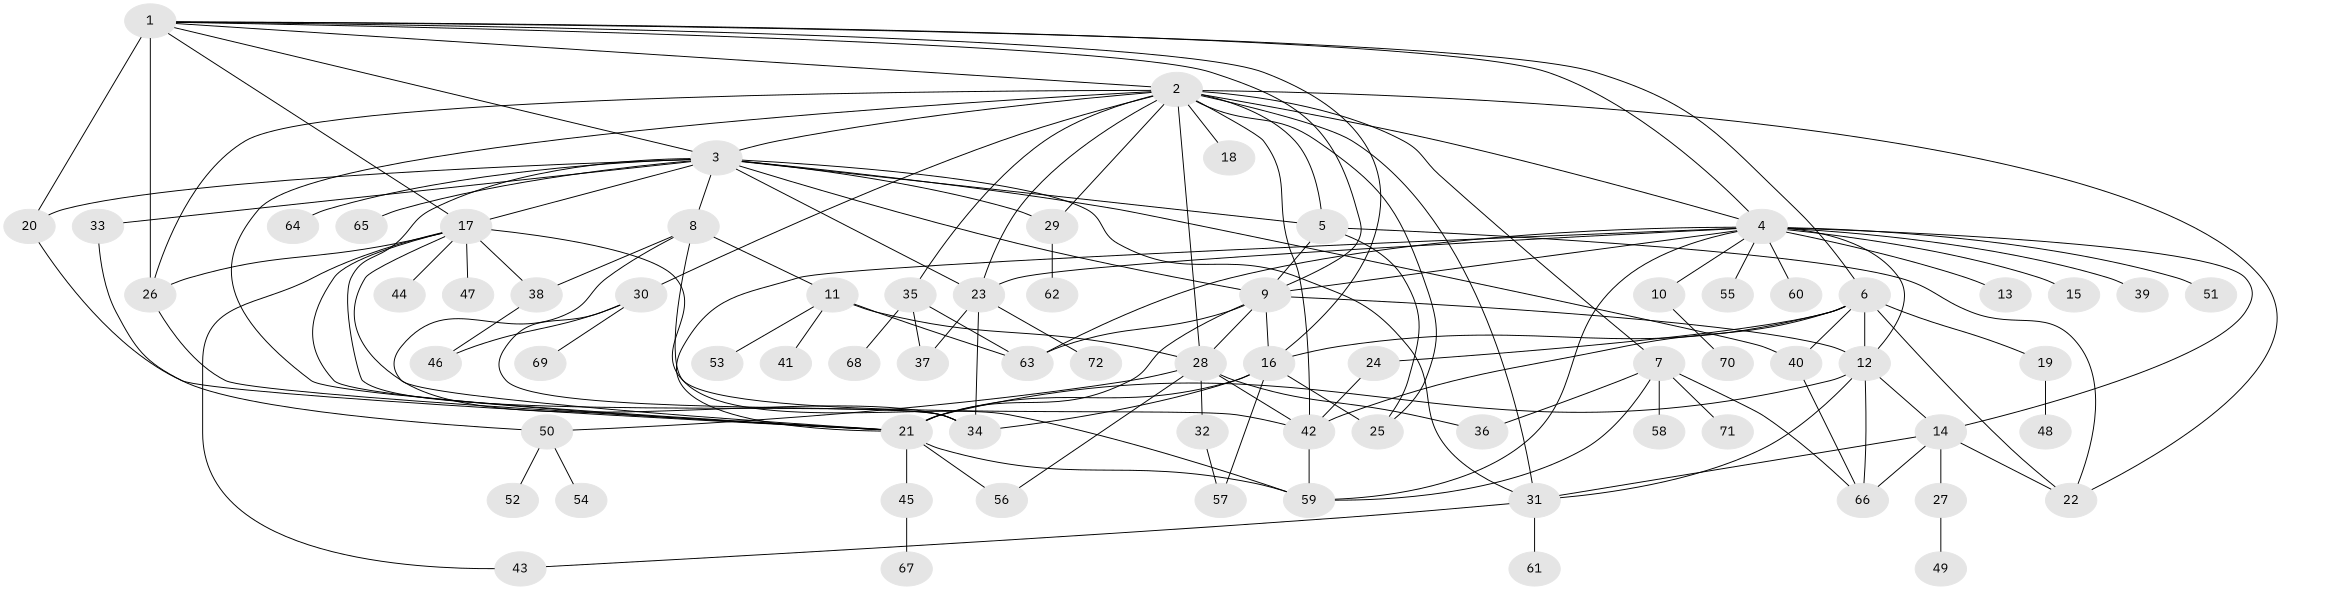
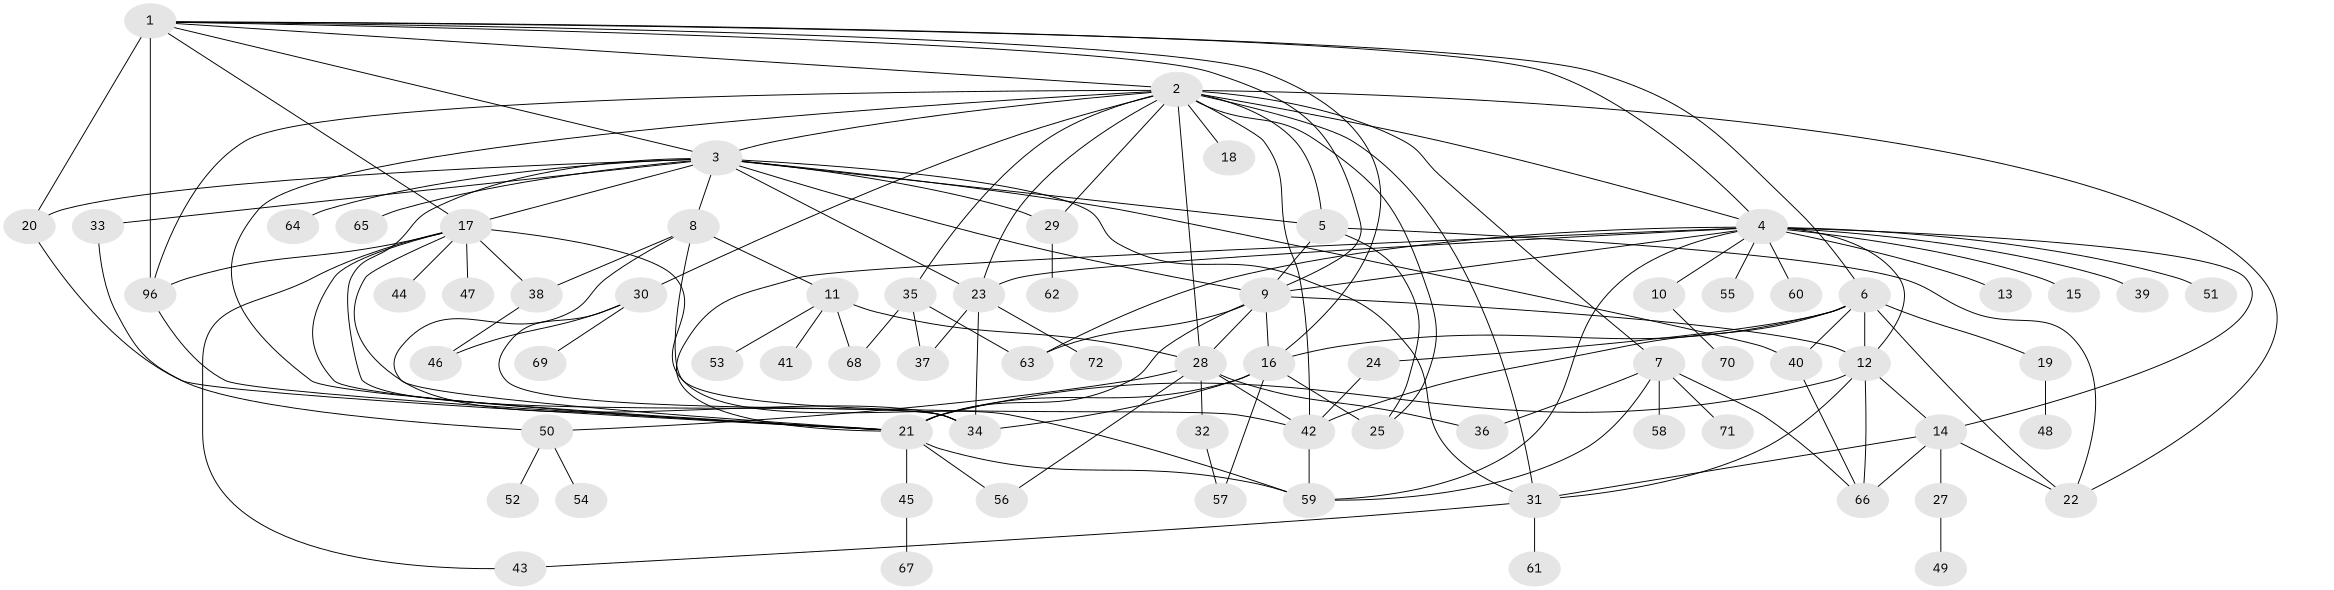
(150, 295) -> (150, 295)
(929, 330) -> (843, 329)
